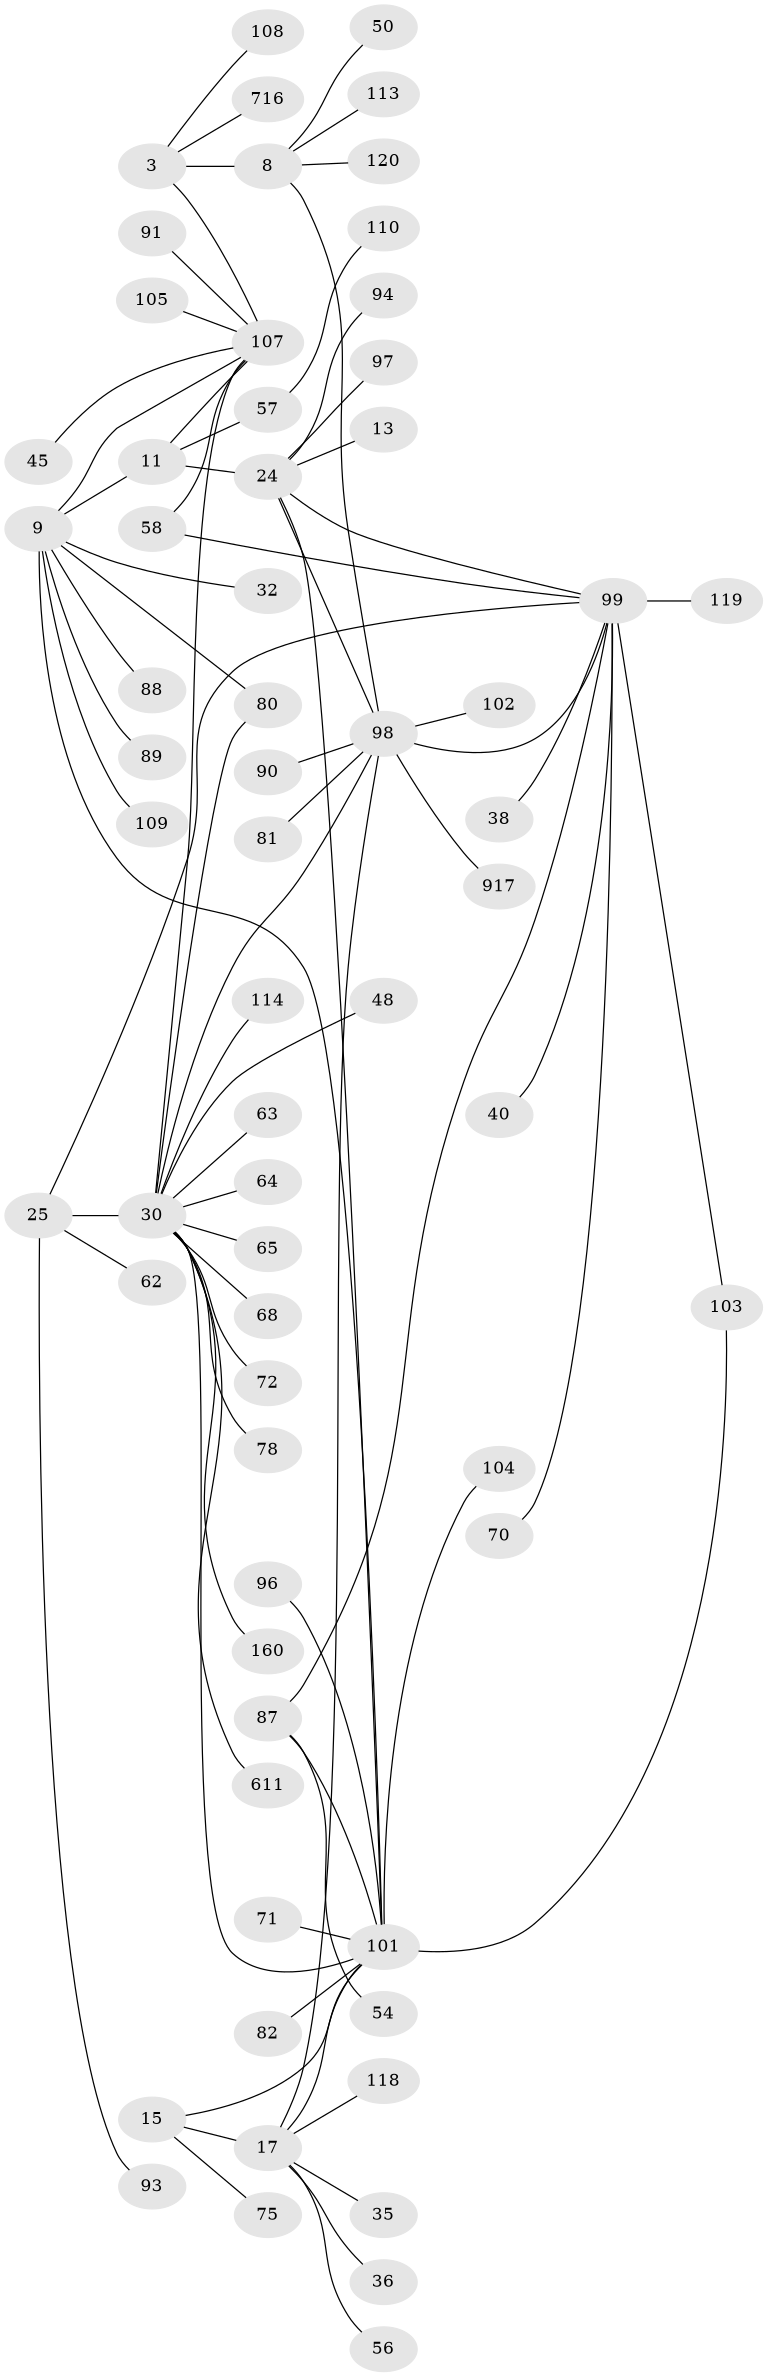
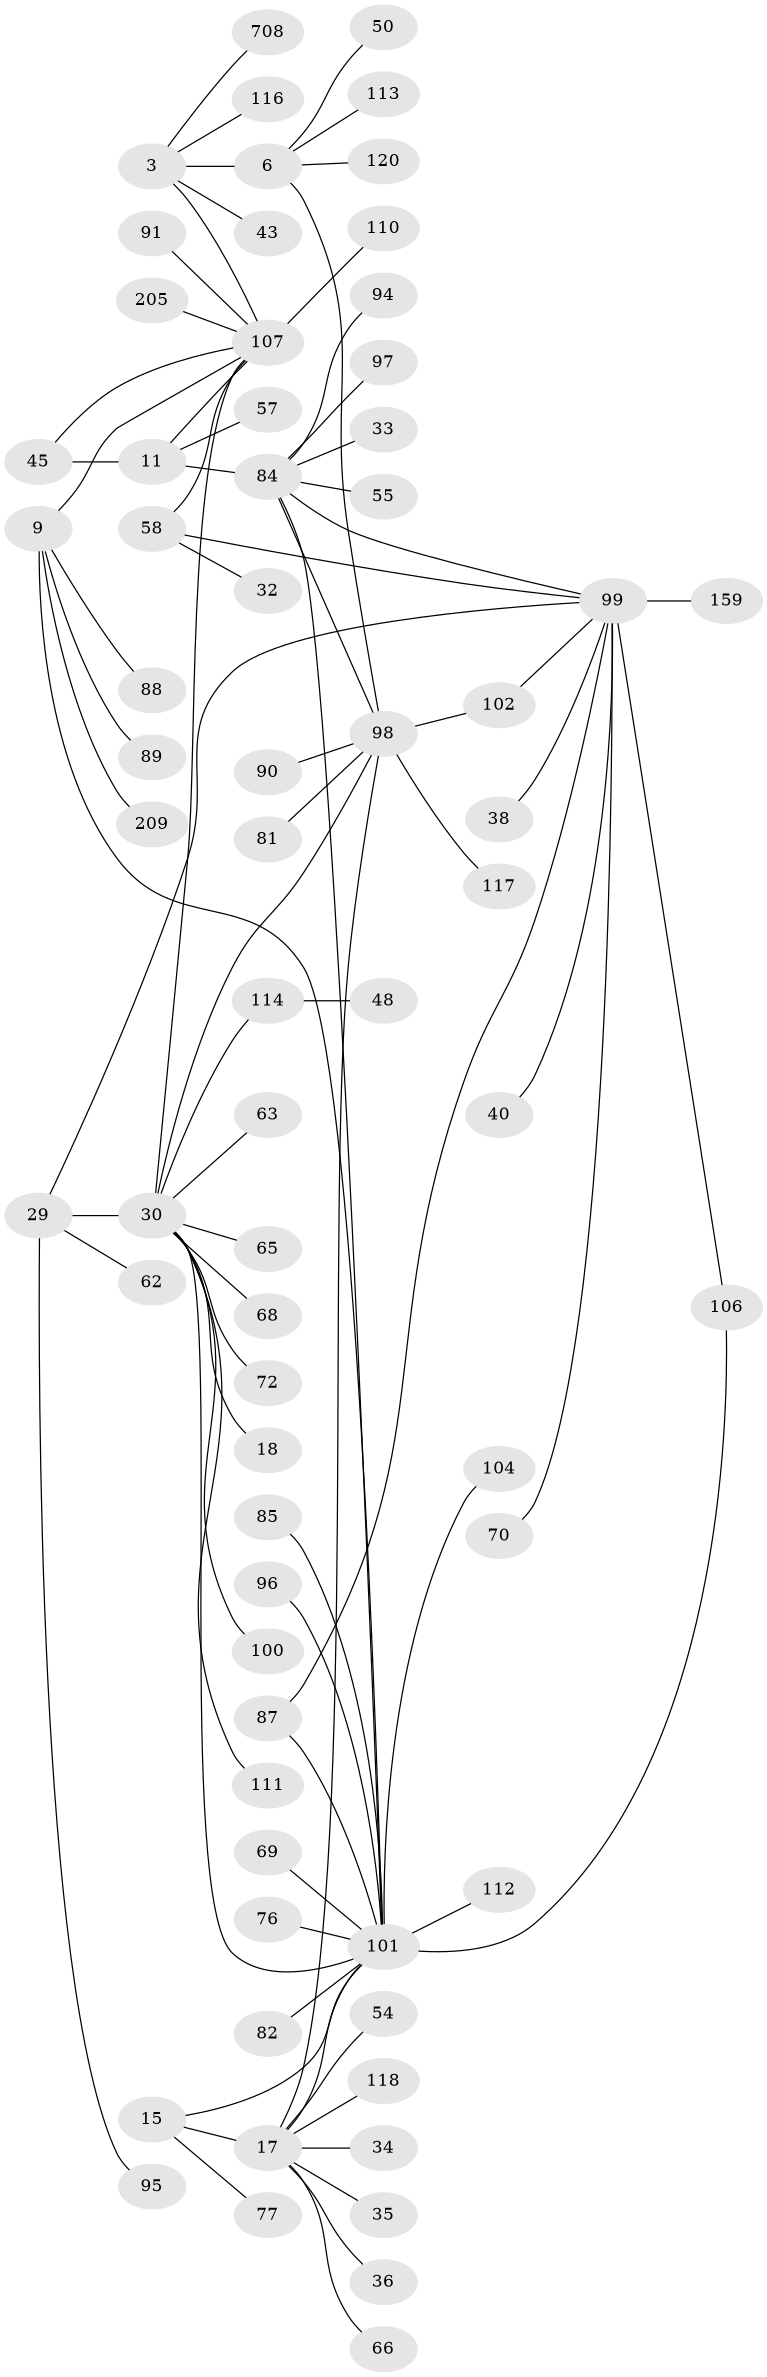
(268, 32) -> (268, 32)
(268, 99) -> (268, 99)
(268, 166) -> (268, 166)
none -> (268, 233)
(152, 300) -> (152, 300)
(326, 320) -> (325, 285)
(384, 430) -> (384, 430)
(268, 477) -> (268, 477)
(96, 495) -> (101, 462)
none -> (384, 497)
(148, 571) -> (210, 560)
(727, 601) -> (727, 601)
(268, 705) -> none
(541, 734) -> (557, 653)
(152, 824) -> (152, 824)
(499, 887) -> (499, 887)
(235, 1079) -> (327, 1001)
(268, 1182) -> none
(38, 1216) -> (38, 1216)
(727, 1307) -> (727, 1307)
(268, 1450) -> (268, 1450)
none -> (268, 1517)
(268, 1651) -> (268, 1651)
(268, 1786) -> (268, 1786)
(322, 1804) -> (326, 2077)
none -> (268, 1853)
none -> (499, 1890)
(268, 1920) -> (268, 1920)
none -> (384, 2148)
(152, 2187) -> (152, 2187)
(268, 2215) -> (268, 2215)
(384, 2349) -> (384, 2349)
